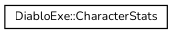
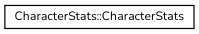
(86, 17) -> (99, 17)
